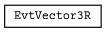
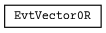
(53, 16) -> (53, 16)
